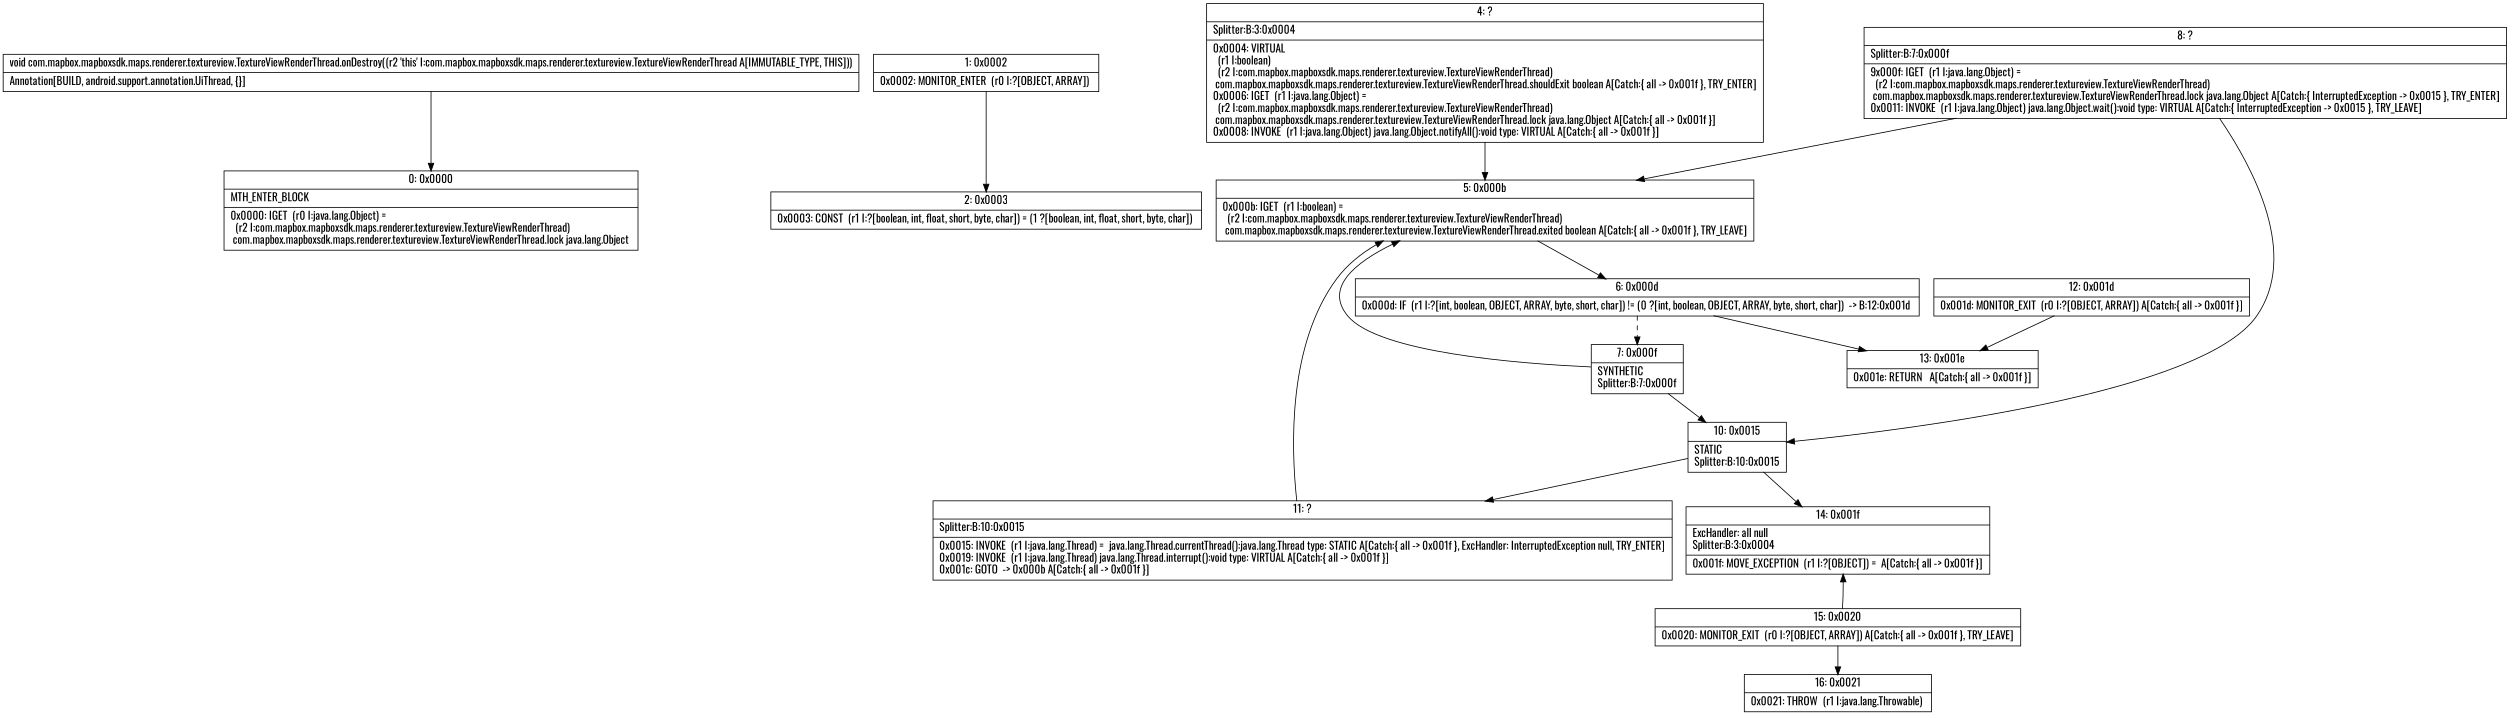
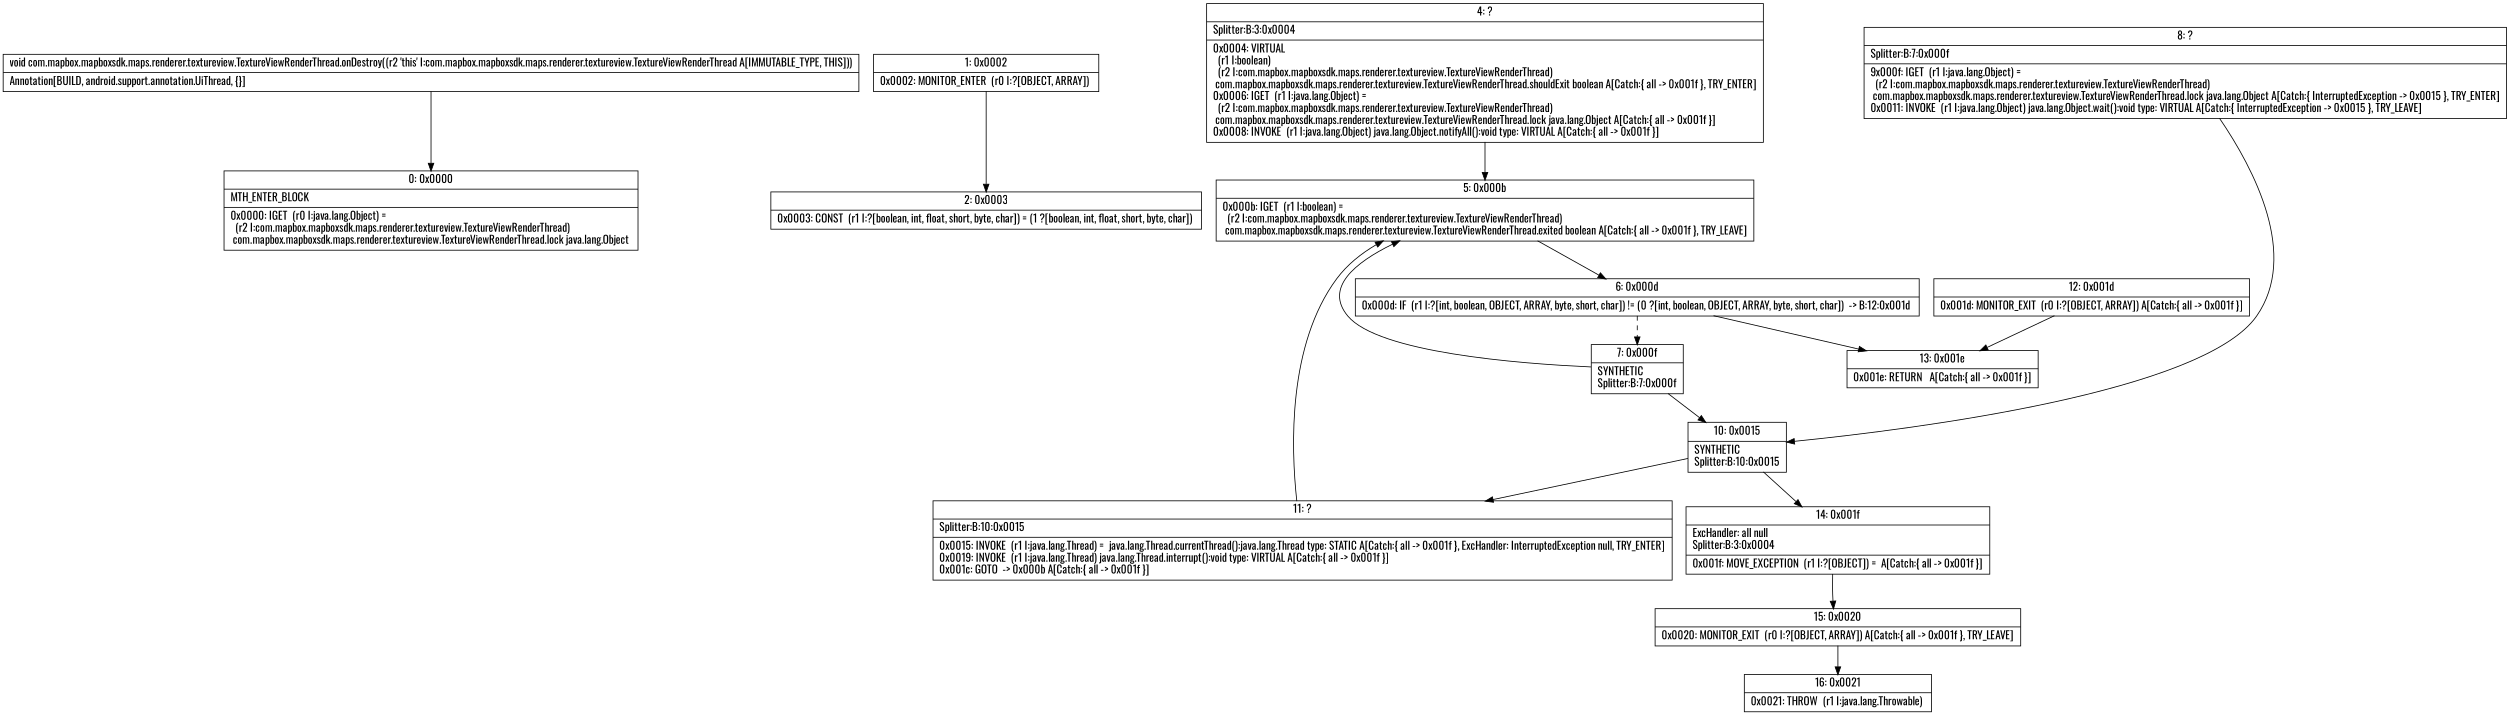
(1800, 149) -> none
(1709, 450) -> (1717, 450)
(1843, 595) -> (1833, 587)
